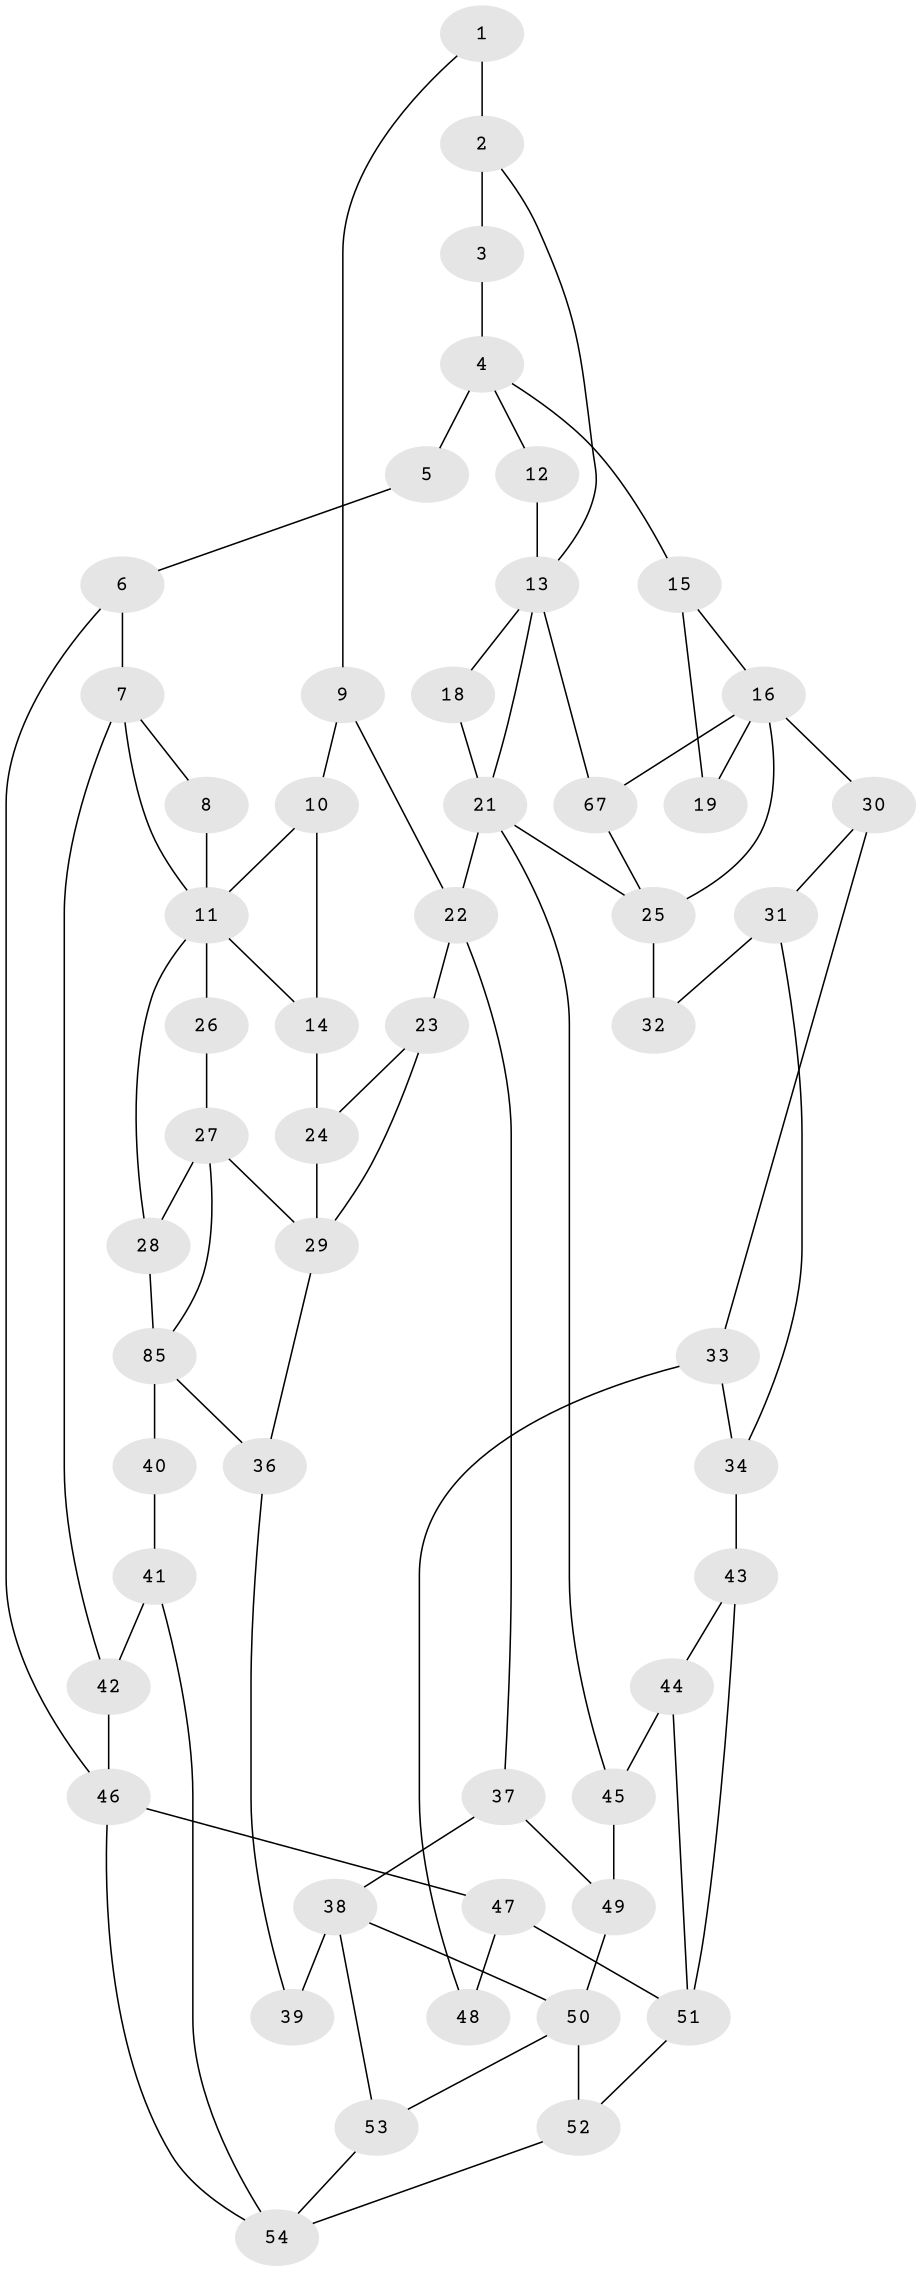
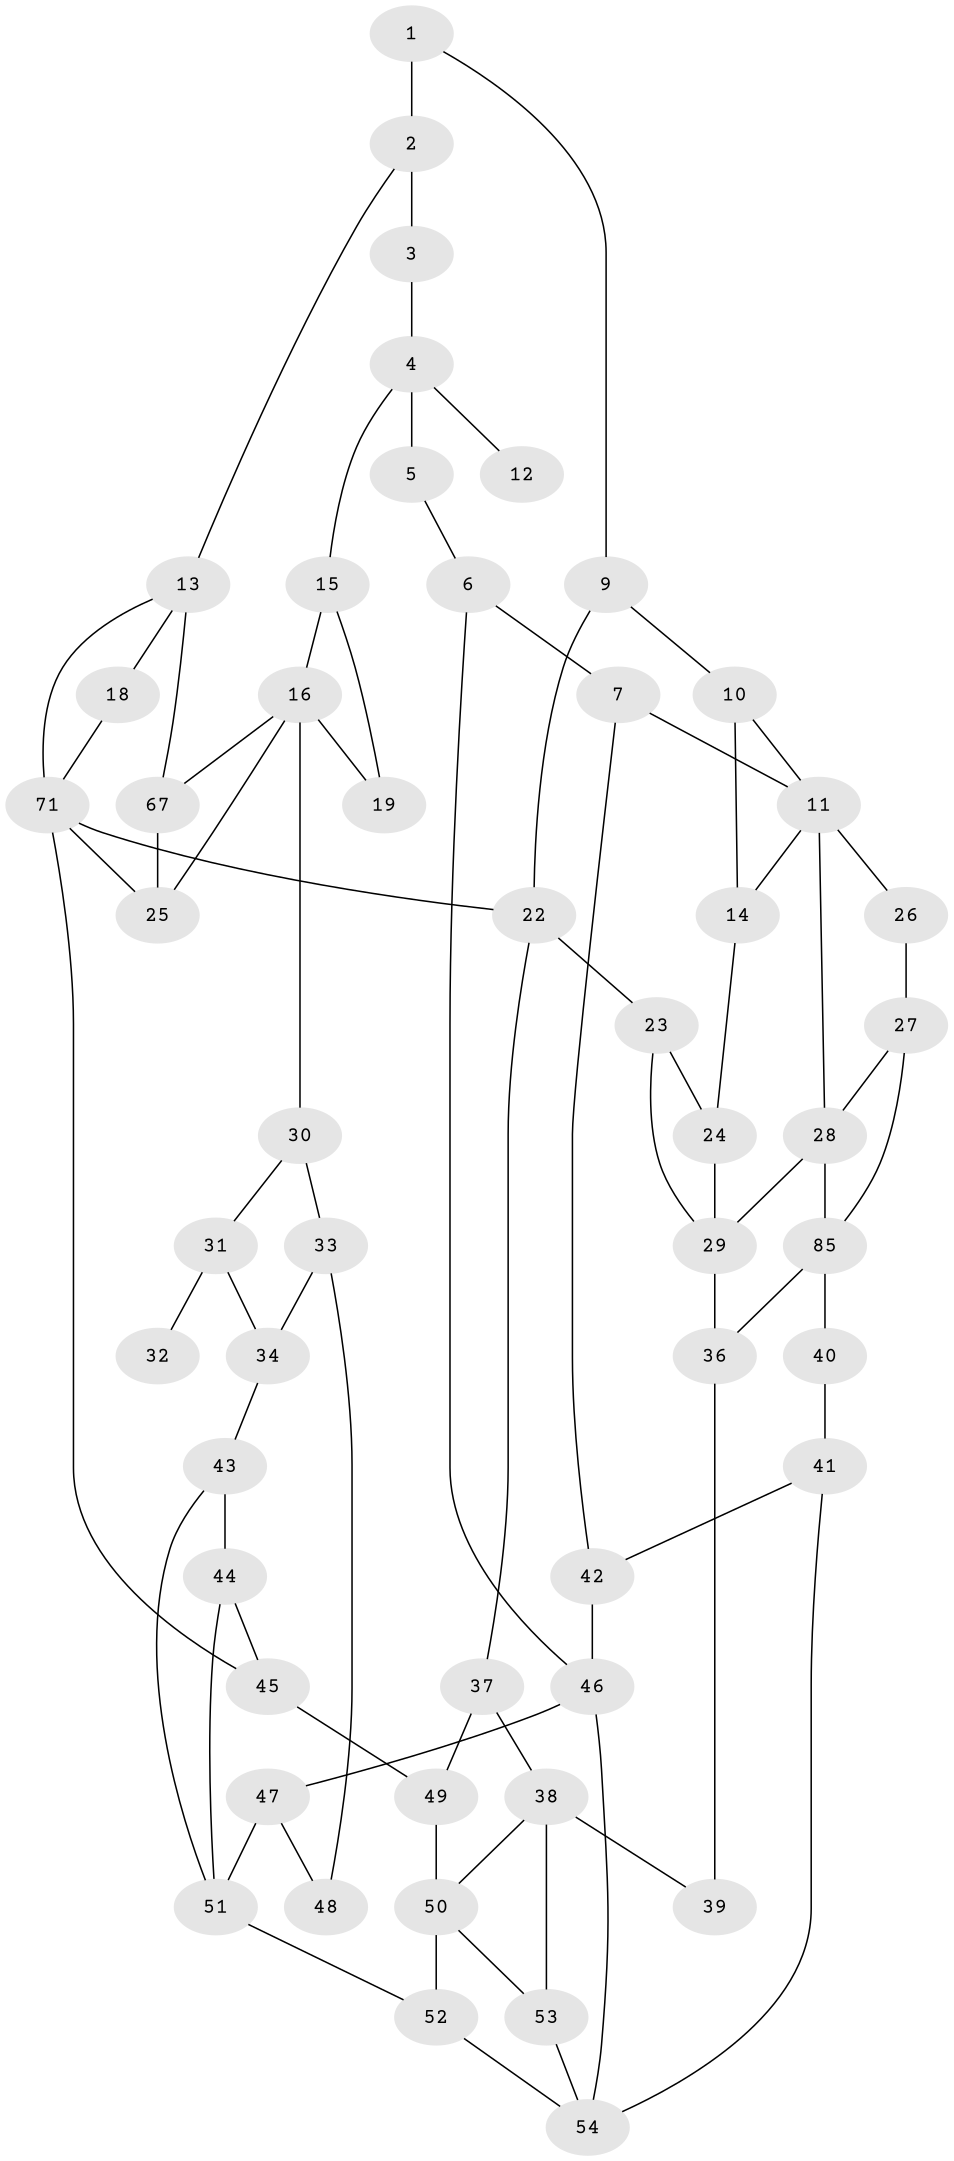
(537, 530) -> none
(207, 805) -> none
(485, 805) -> (47, 805)
(654, 971) -> none
(262, 1191) -> (770, 1191)
